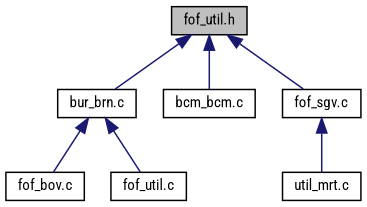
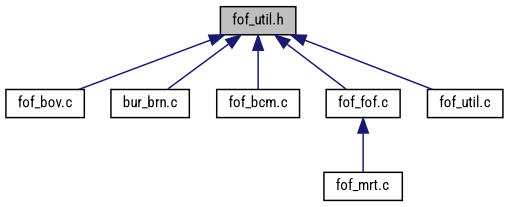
(209, 104) -> (258, 104)
(322, 104) -> (363, 104)
(67, 151) -> (145, 65)
(127, 151) -> (369, 65)
(322, 186) -> (363, 186)
